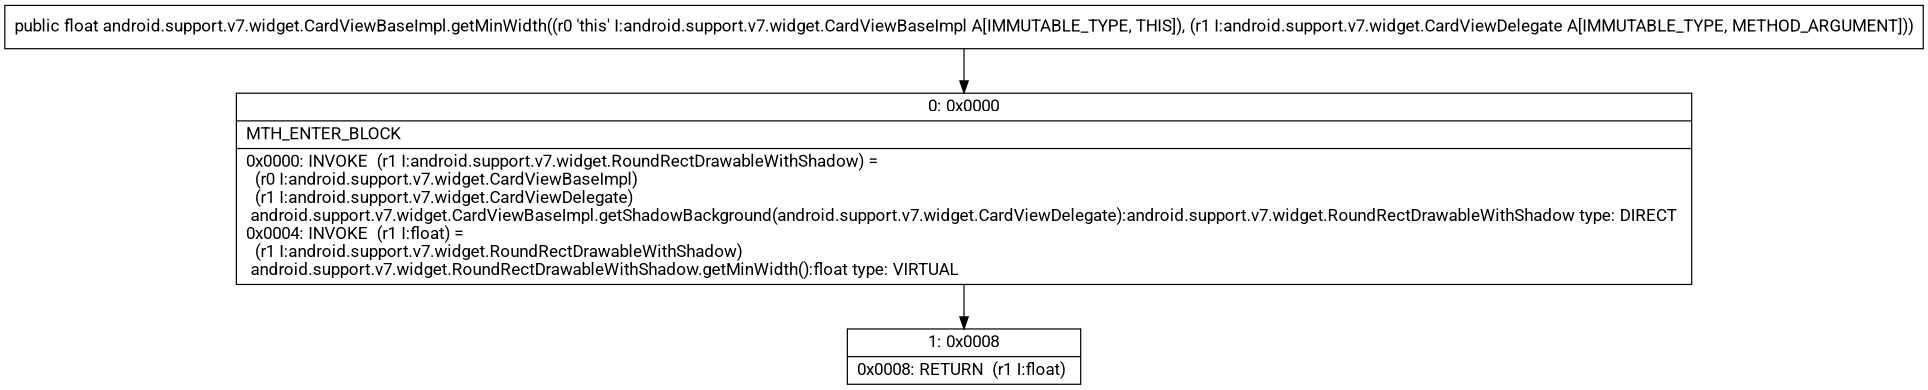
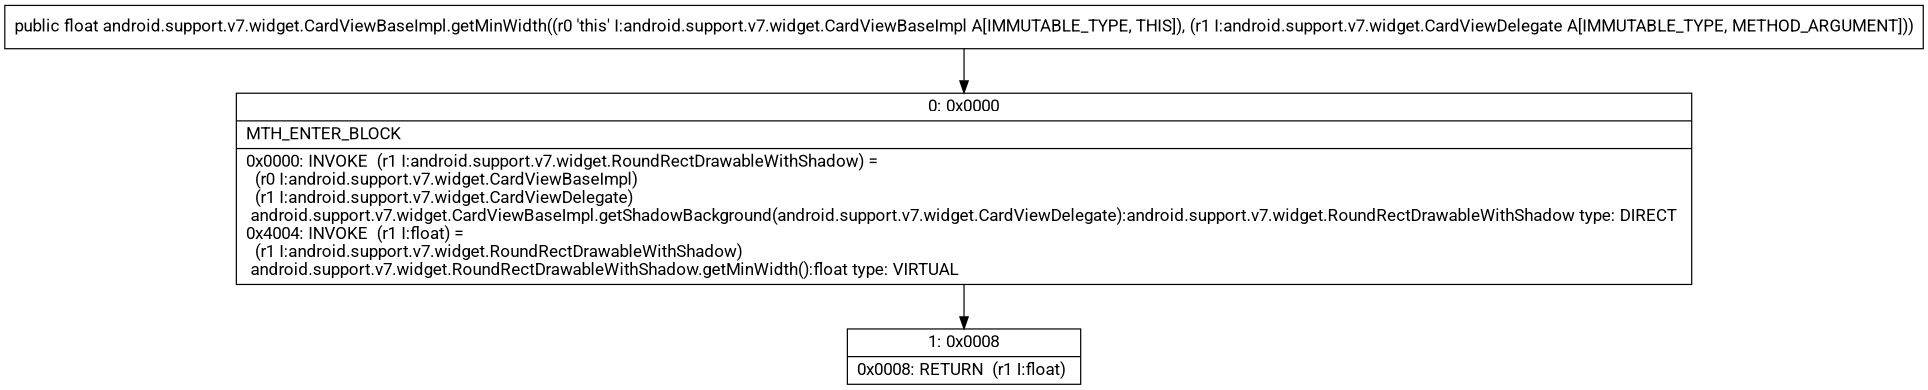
(357, 234) -> (357, 234)
